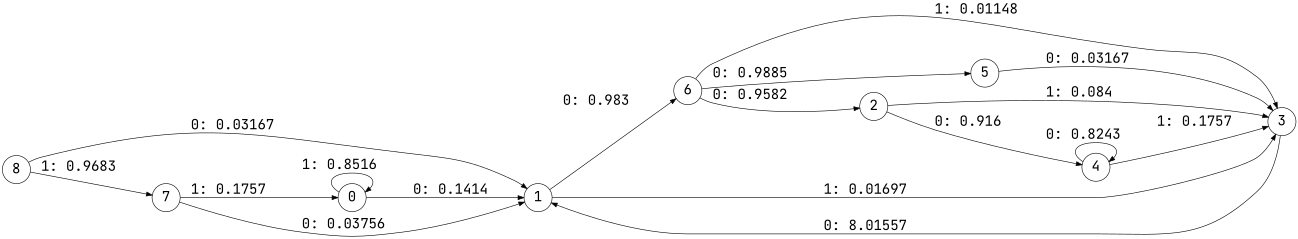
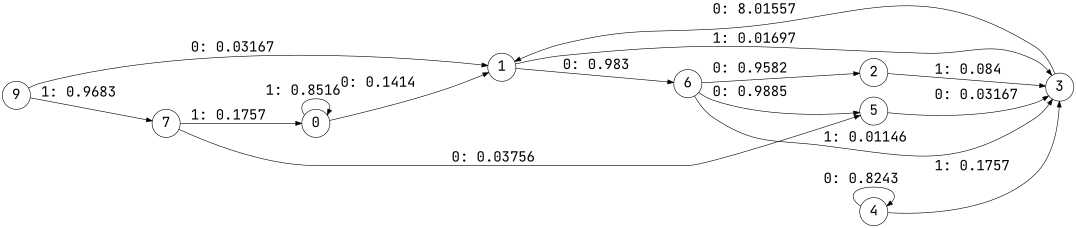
(985, 10) -> (874, 138)
(980, 142) -> none
(16, 170) -> (16, 95)
(349, 236) -> (517, 165)
